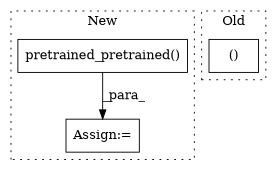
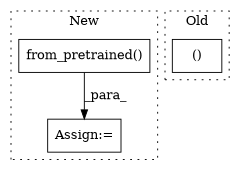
(103, 56) -> (84, 56)
